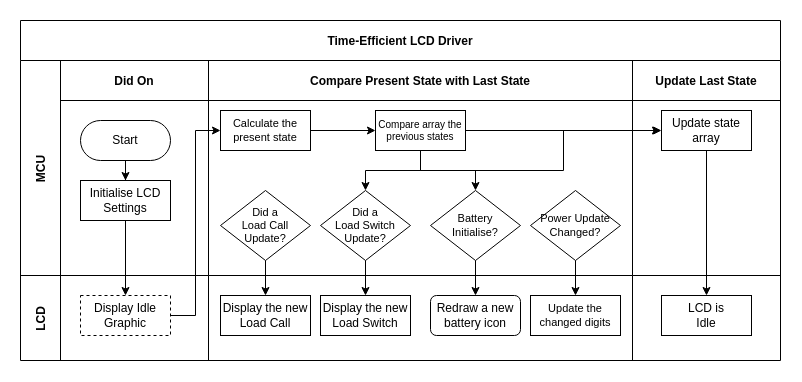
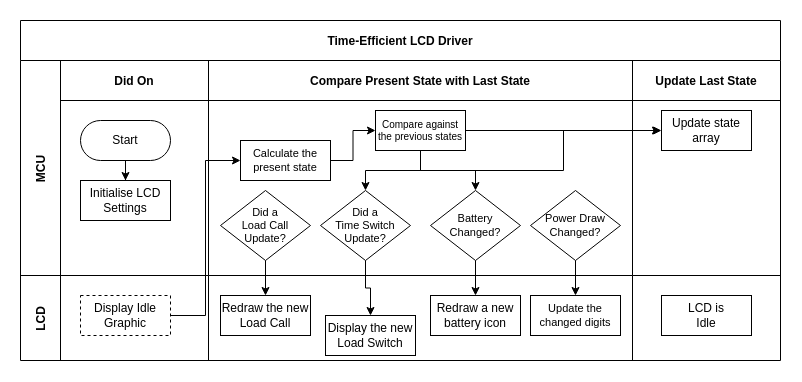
(266, 131) -> (286, 161)
(421, 131) -> (421, 131)
(707, 220) -> none
(366, 226) -> (366, 226)
(476, 226) -> (476, 226)
(576, 226) -> (576, 226)
(126, 255) -> none
(266, 316) -> (266, 316)
(366, 316) -> (371, 336)
(476, 316) -> (476, 316)
